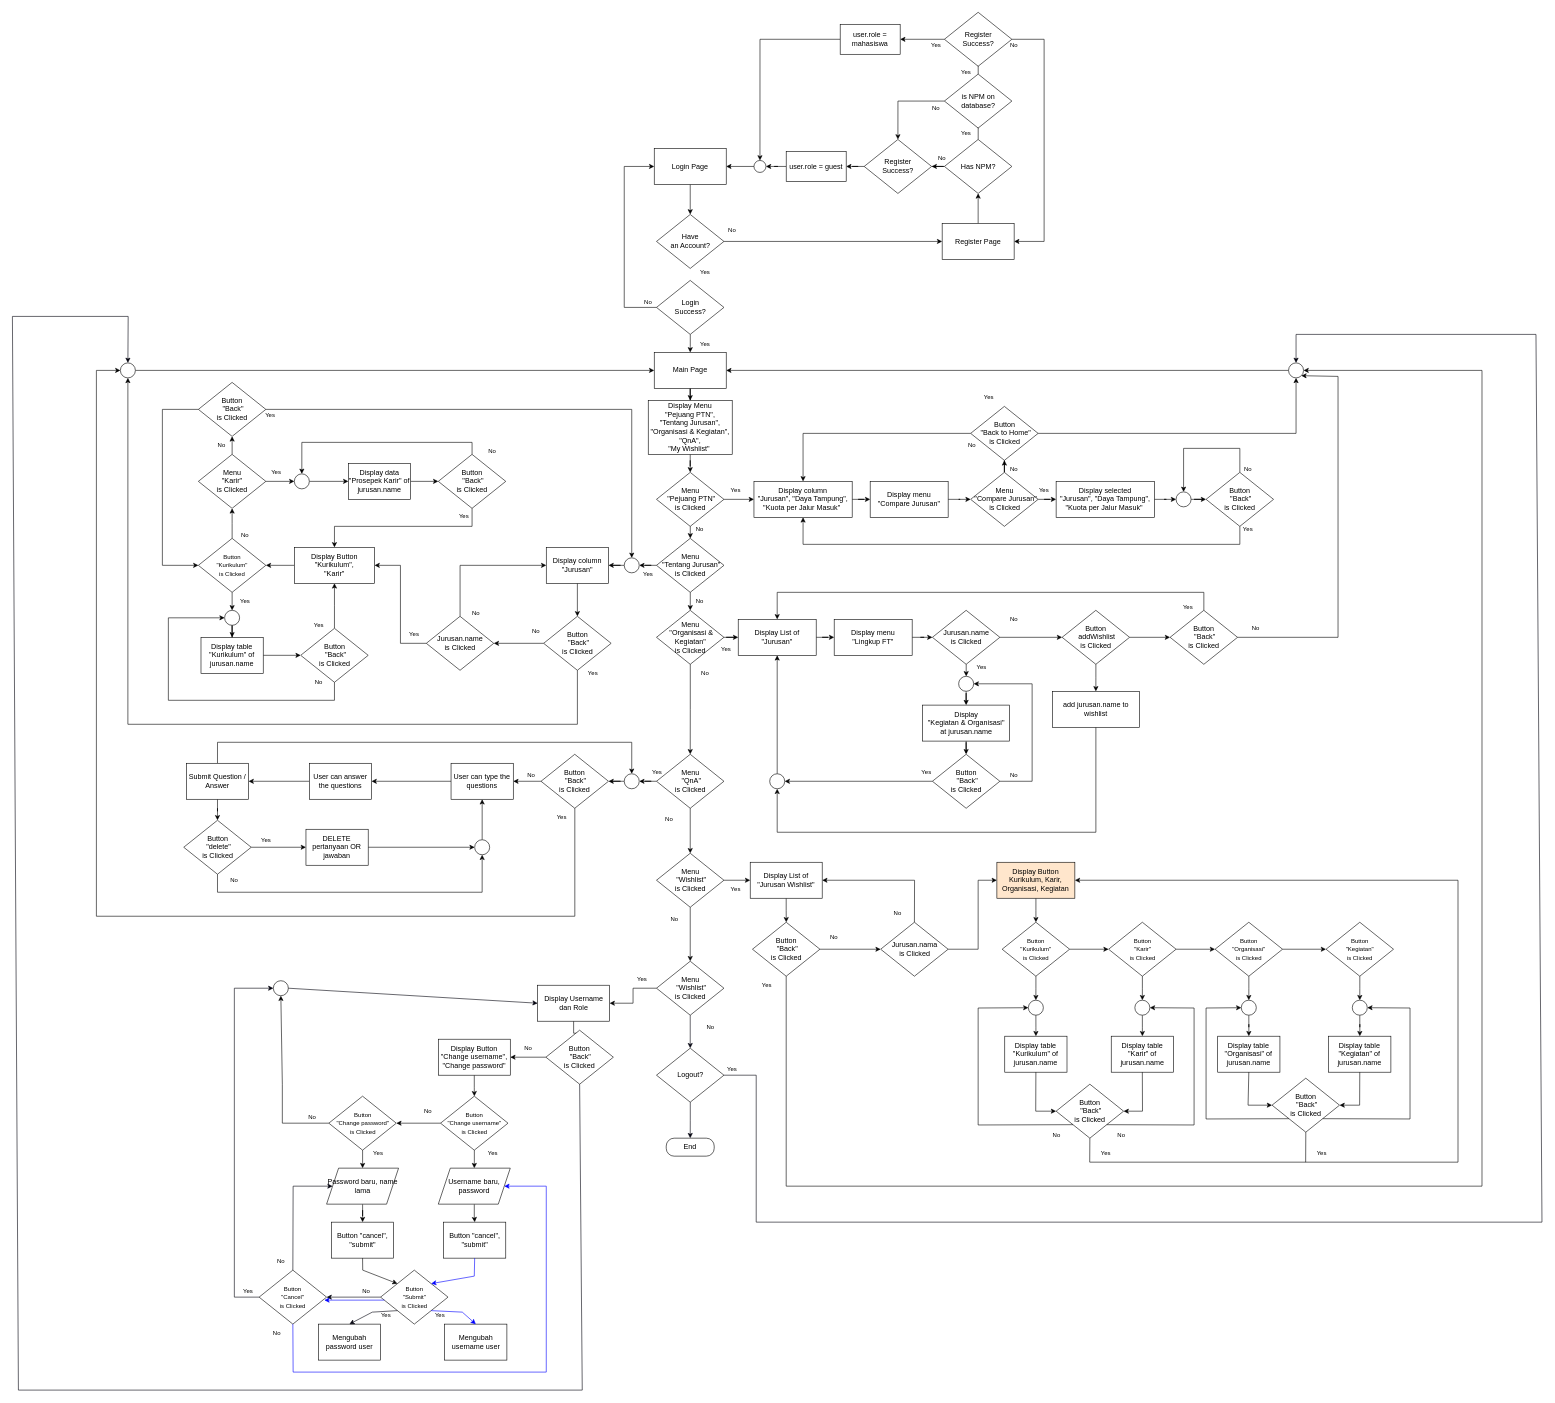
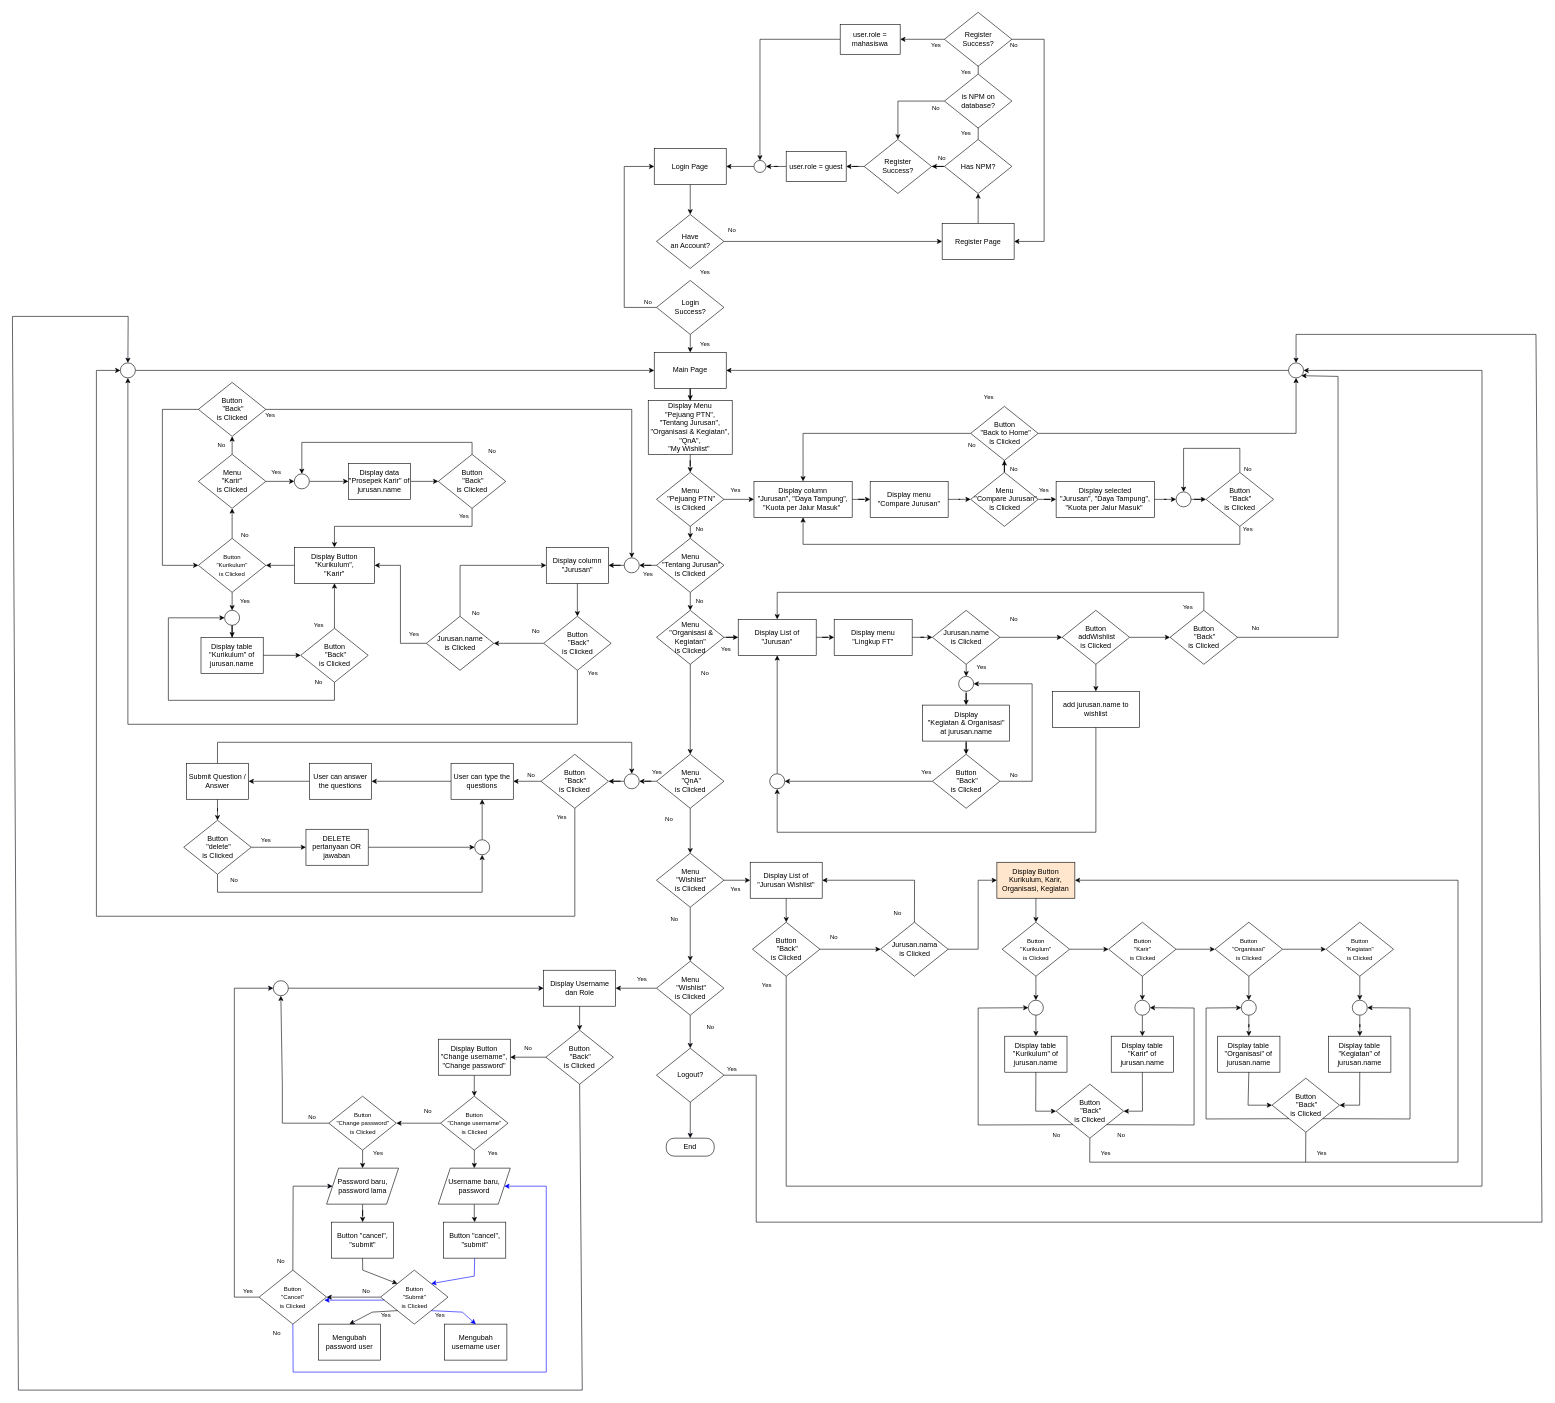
(574, 1004) -> (580, 989)
(363, 1187) -> (363, 1187)
